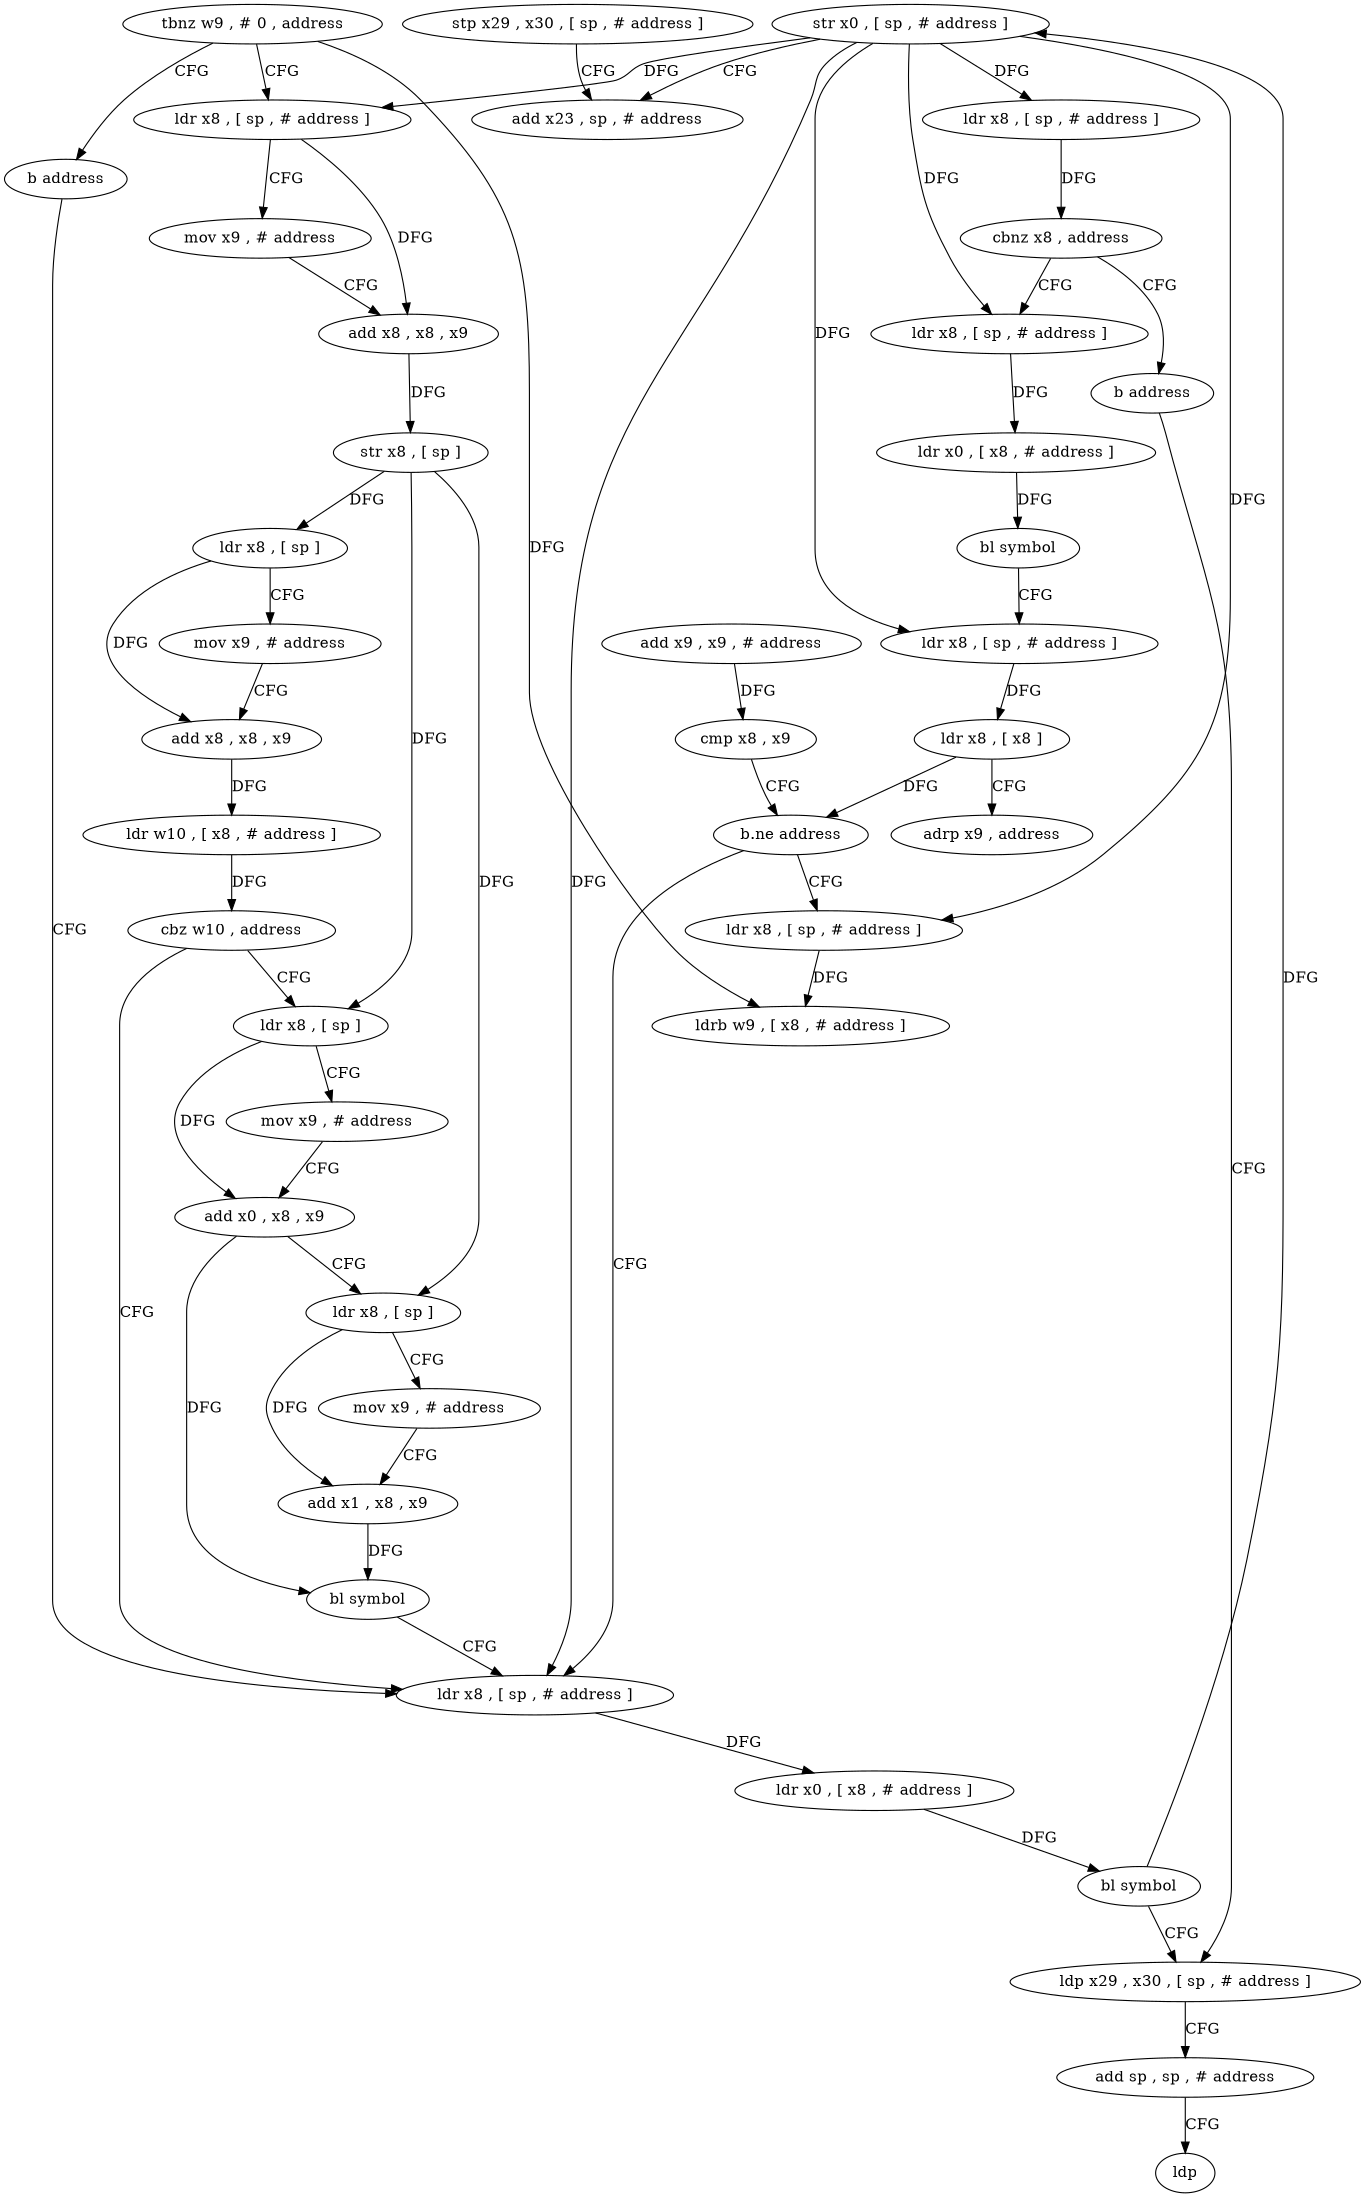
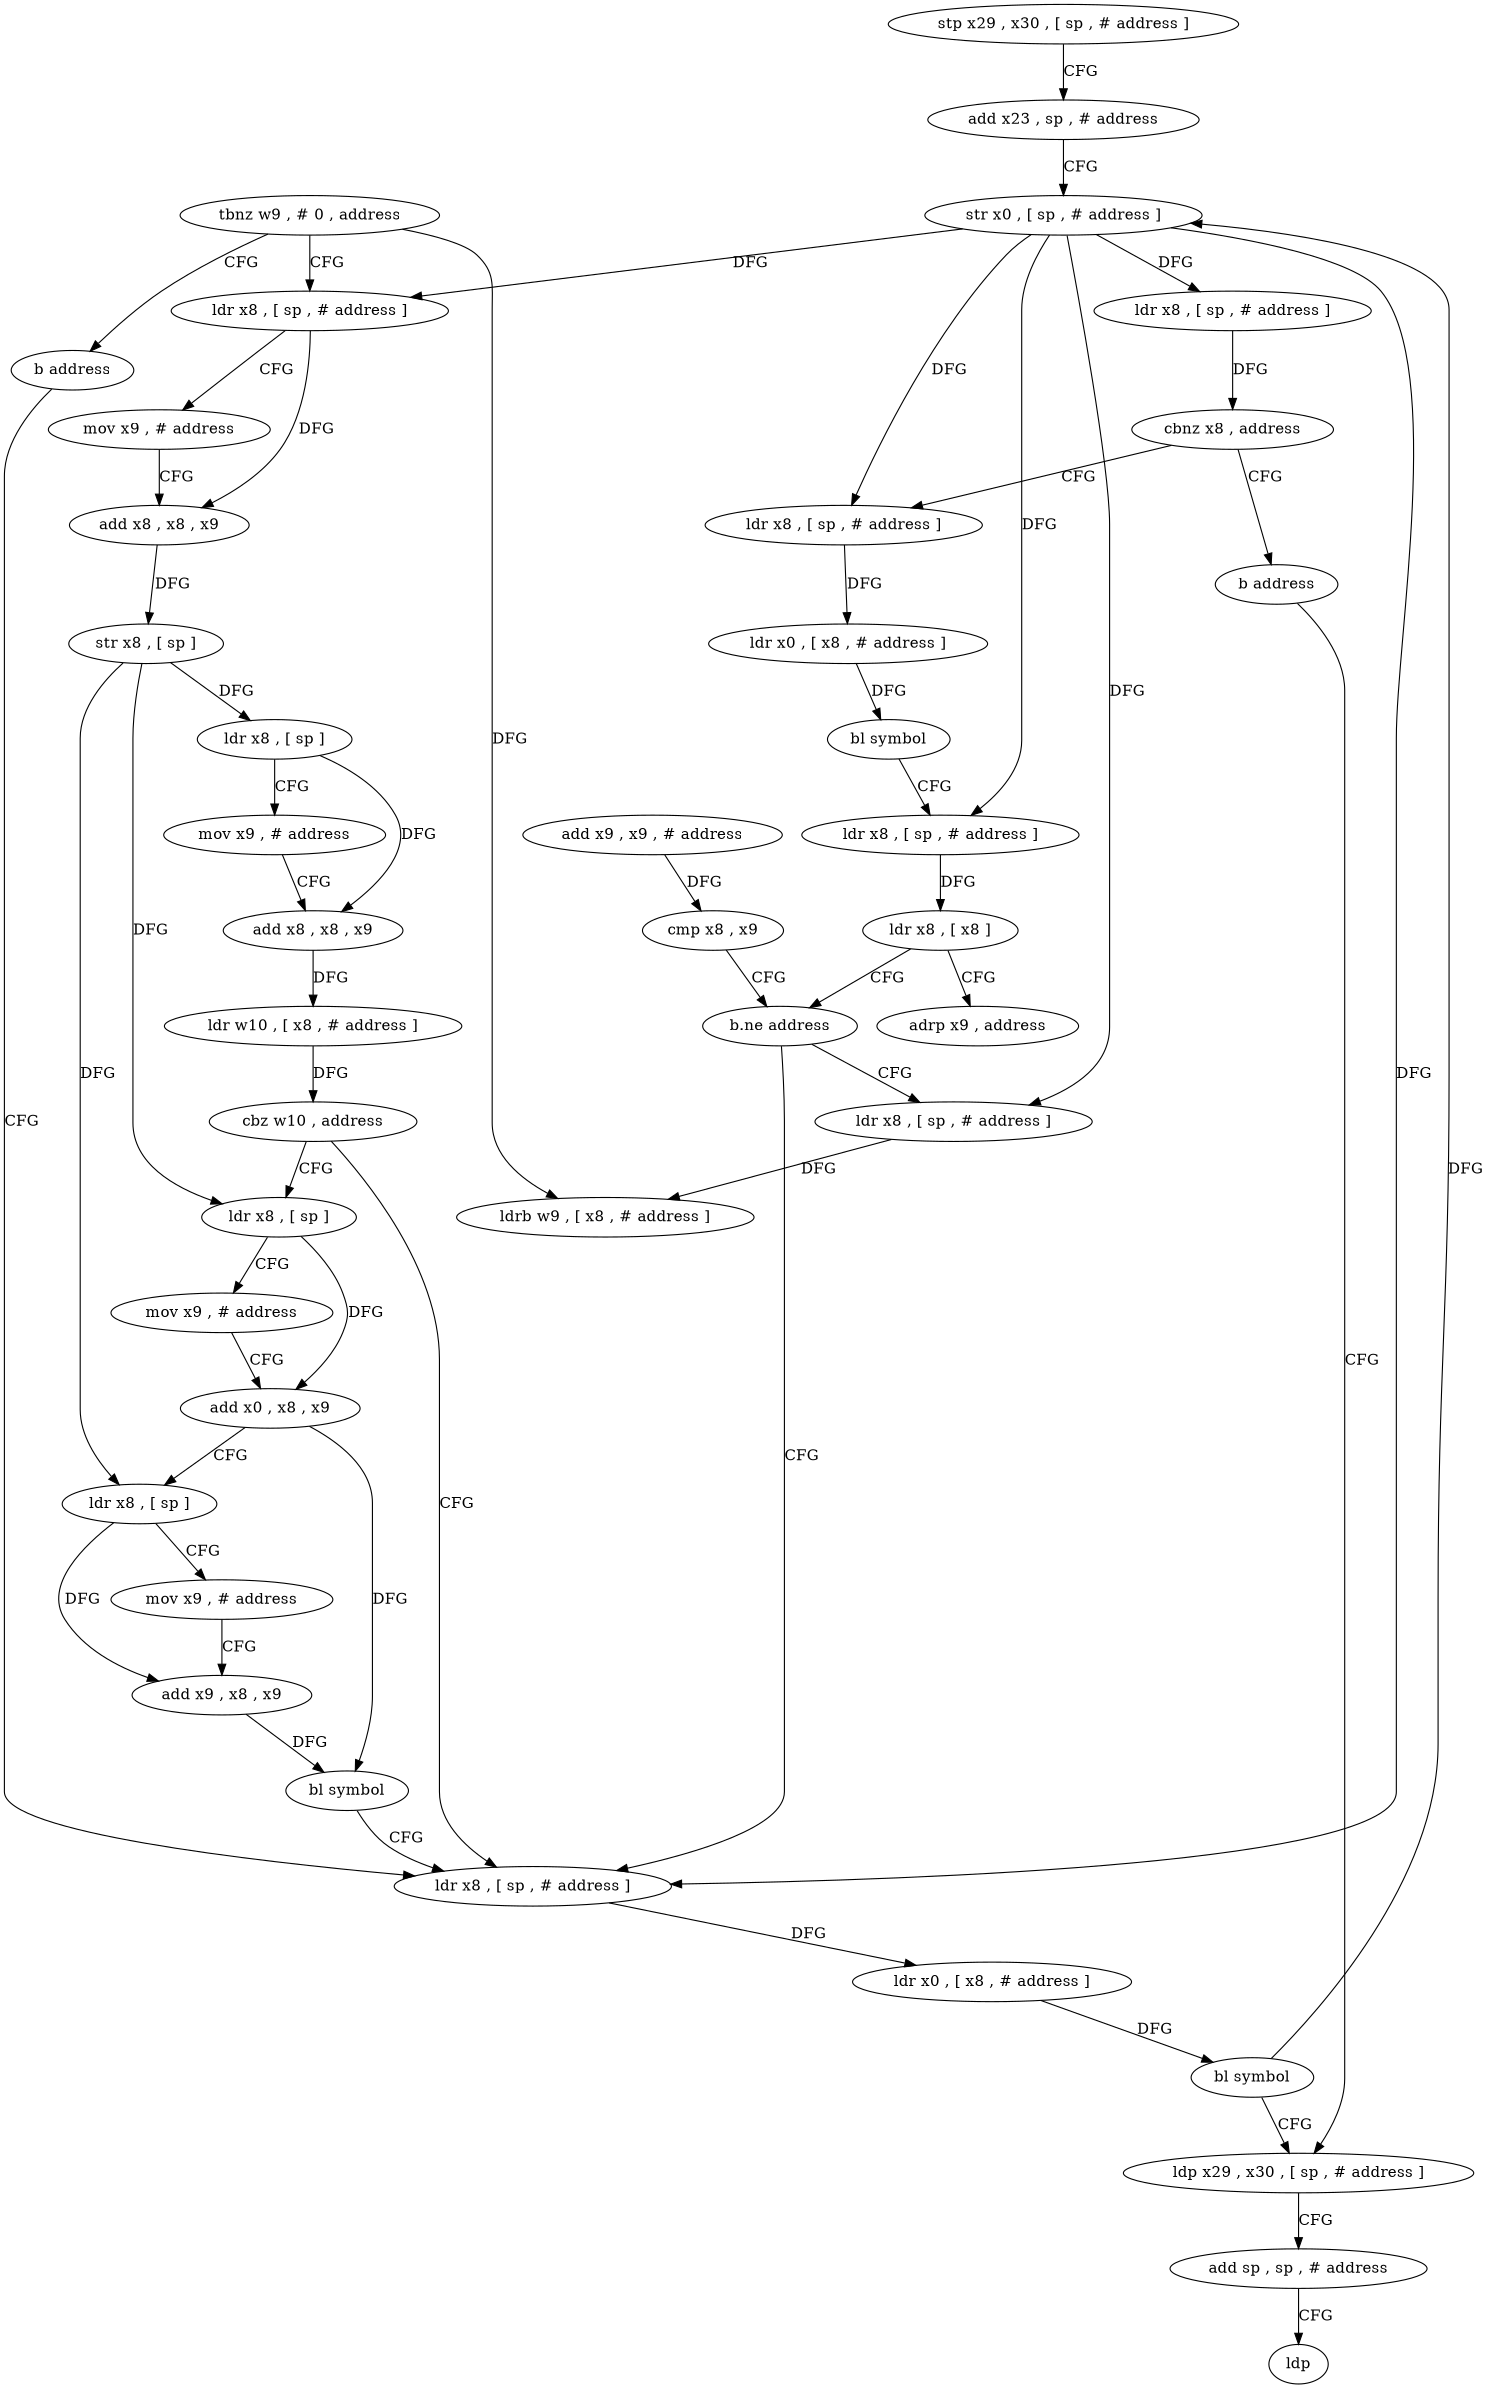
(733, 60) -> (1063, 162)
(921, 787) -> (888, 978)
(368, 1504) -> (222, 1695)
